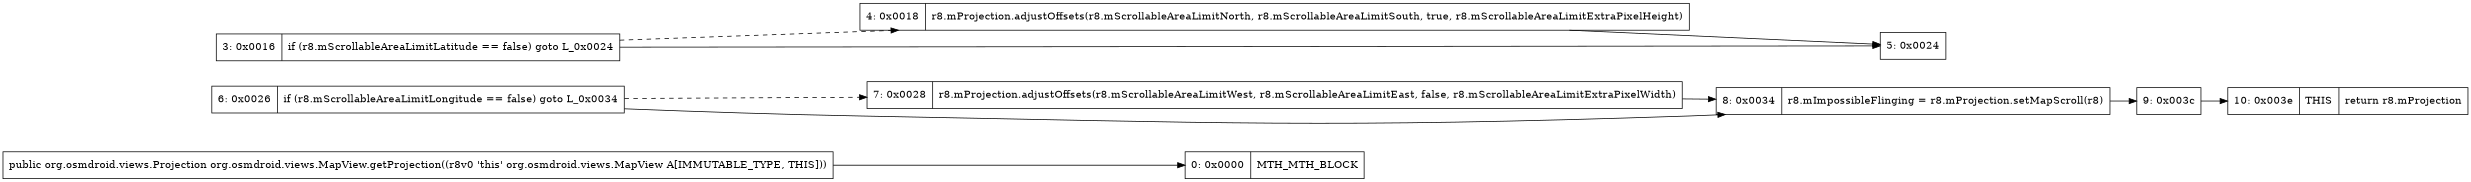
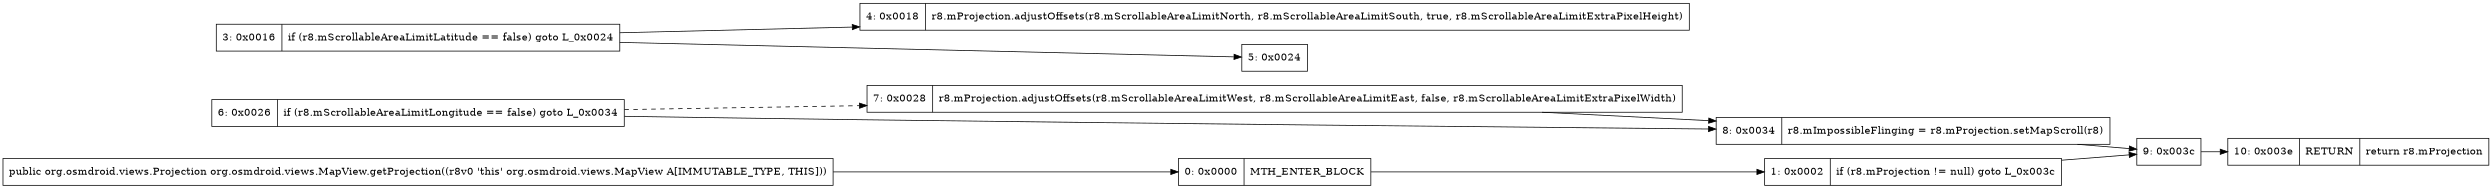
(755, 35) -> (736, 30)
(1721, 37) -> none
(2319, 101) -> (2330, 151)
(1307, 165) -> (1307, 172)
none -> (1913, 172)
